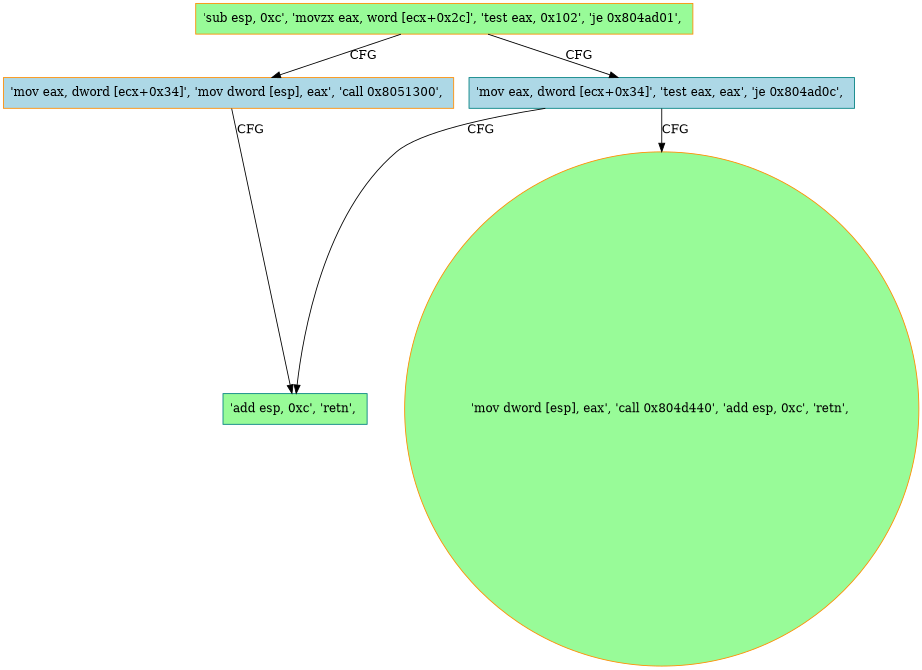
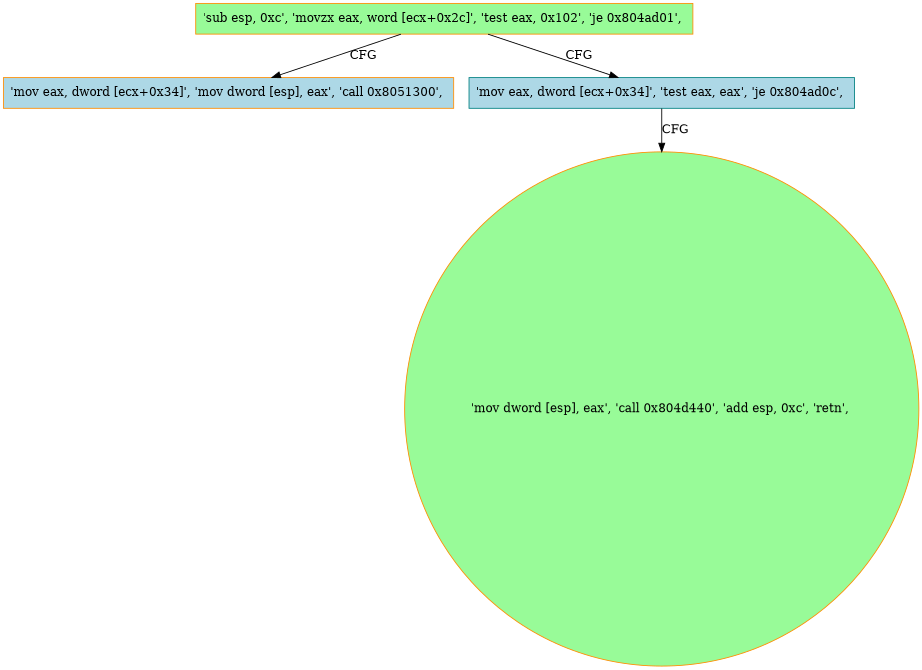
(295, 409) -> none
